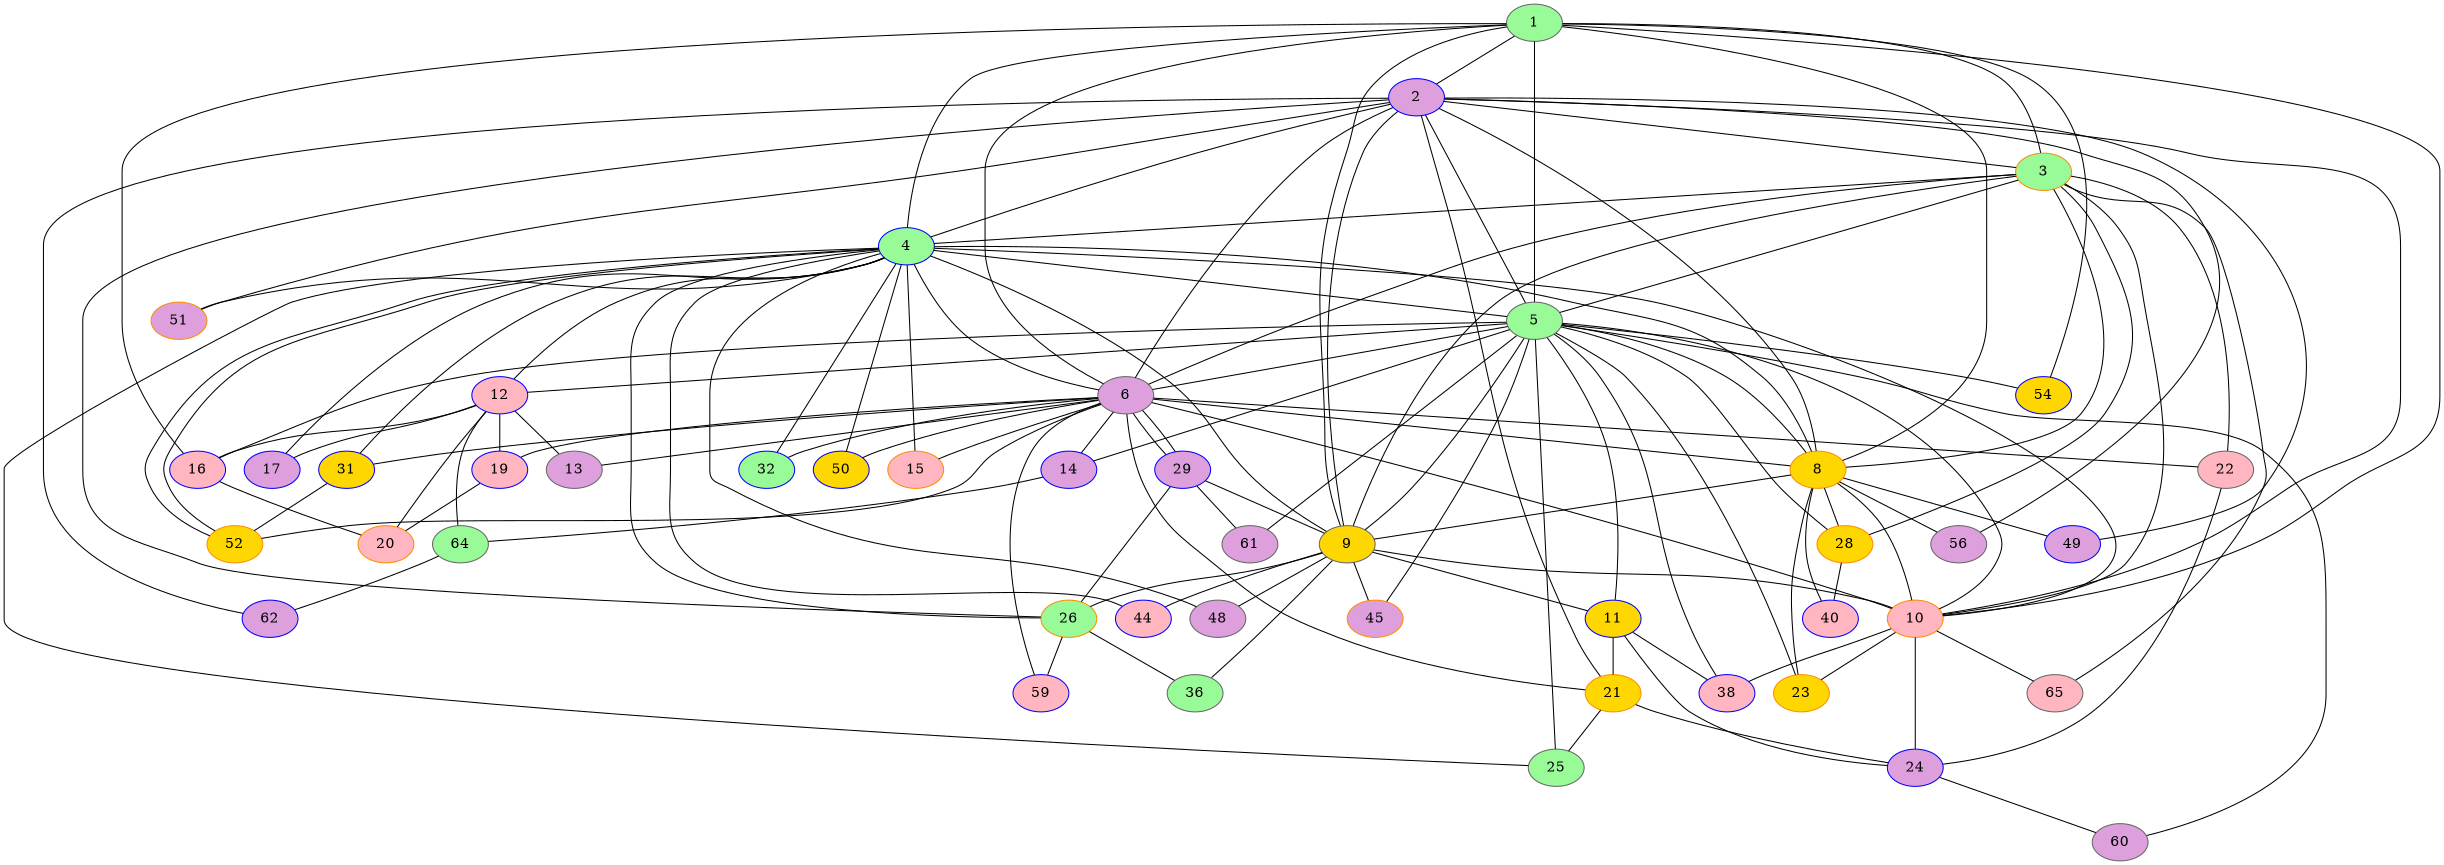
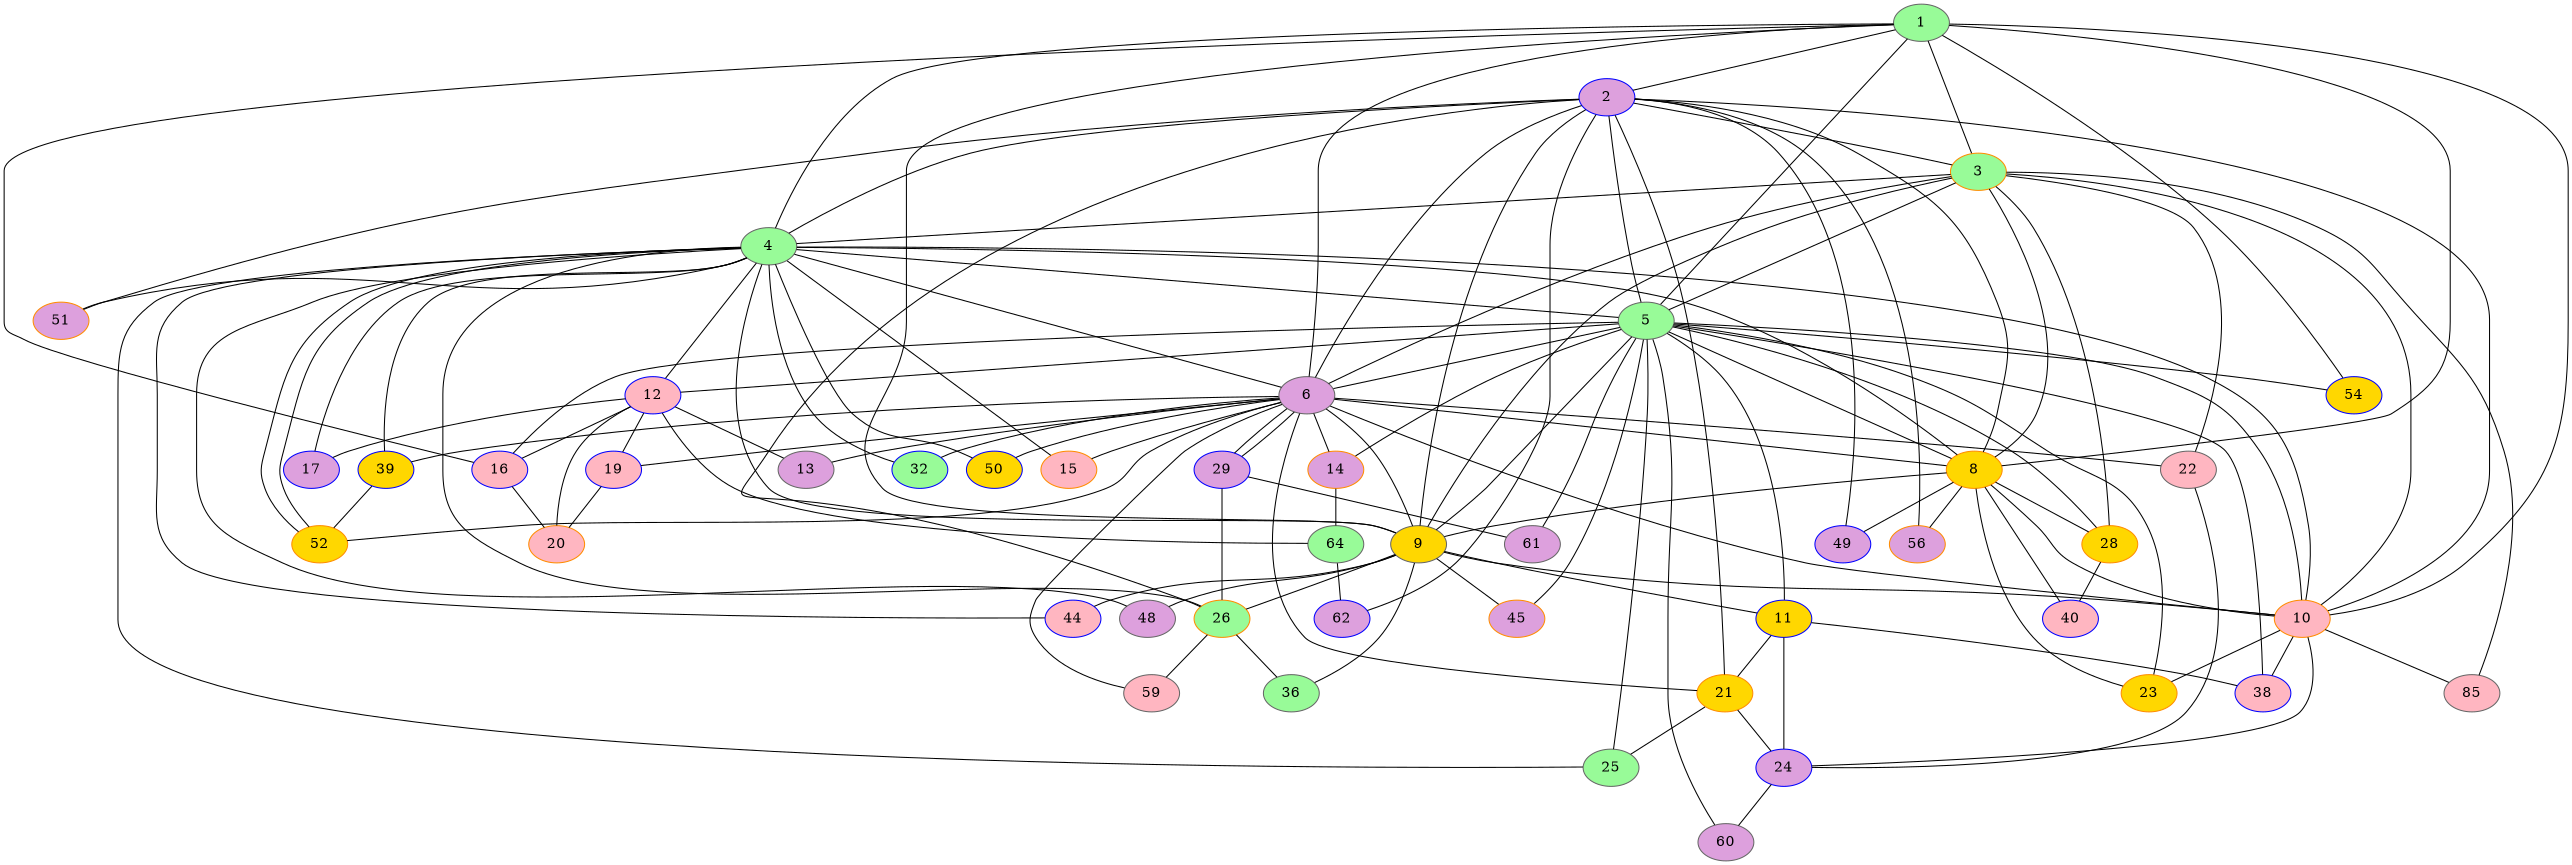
(906, 246) -> (769, 246)
(347, 470) -> (386, 470)
(1069, 470) -> (1336, 470)
(1265, 507) -> (1379, 460)
(1959, 544) -> (1917, 544)
(1041, 693) -> (1152, 693)
(2055, 693) -> (2472, 693)
